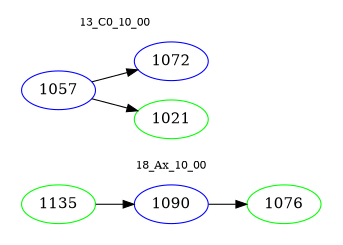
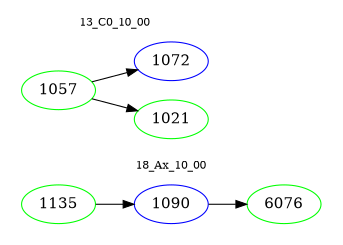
(59, 90) -> (59, 90)
(284, 204) -> (284, 204)
